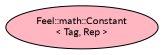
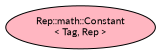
(82, 27) -> (81, 27)
